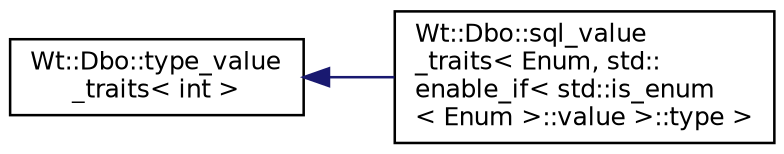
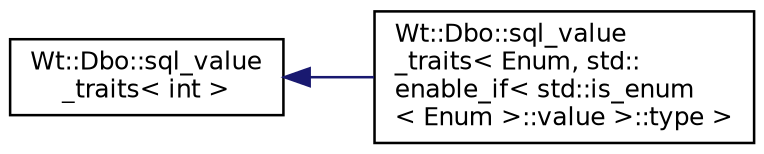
(157, 77) -> (147, 77)
